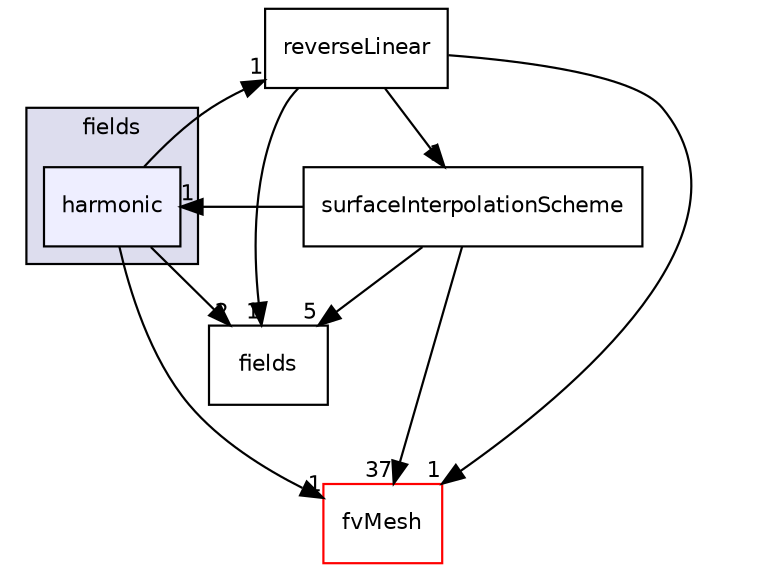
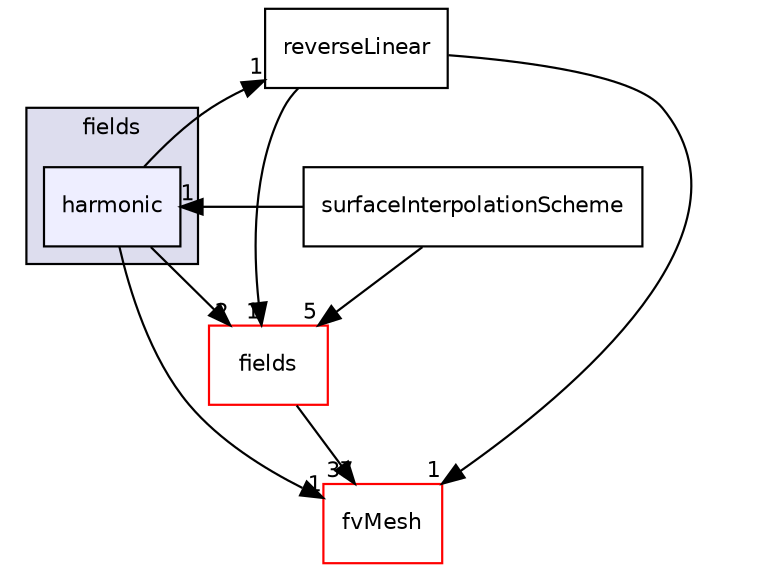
(408, 119) -> none
(431, 354) -> (319, 436)
(268, 365) -> (268, 365)
